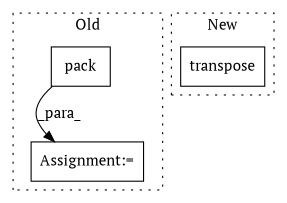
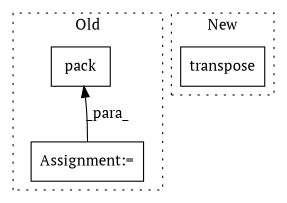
(37, 109) -> (87, 119)
